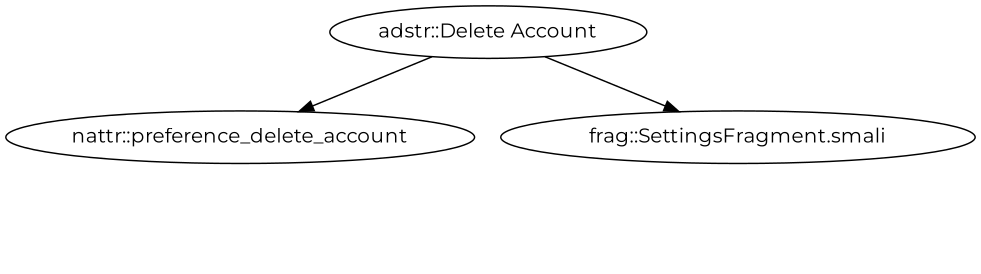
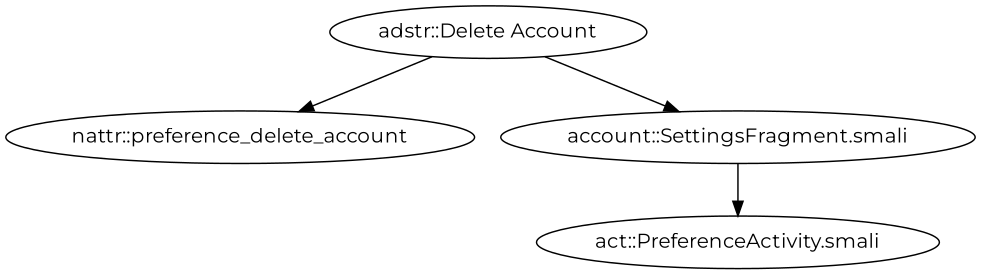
(738, 137) -> (738, 137)
none -> (738, 242)
